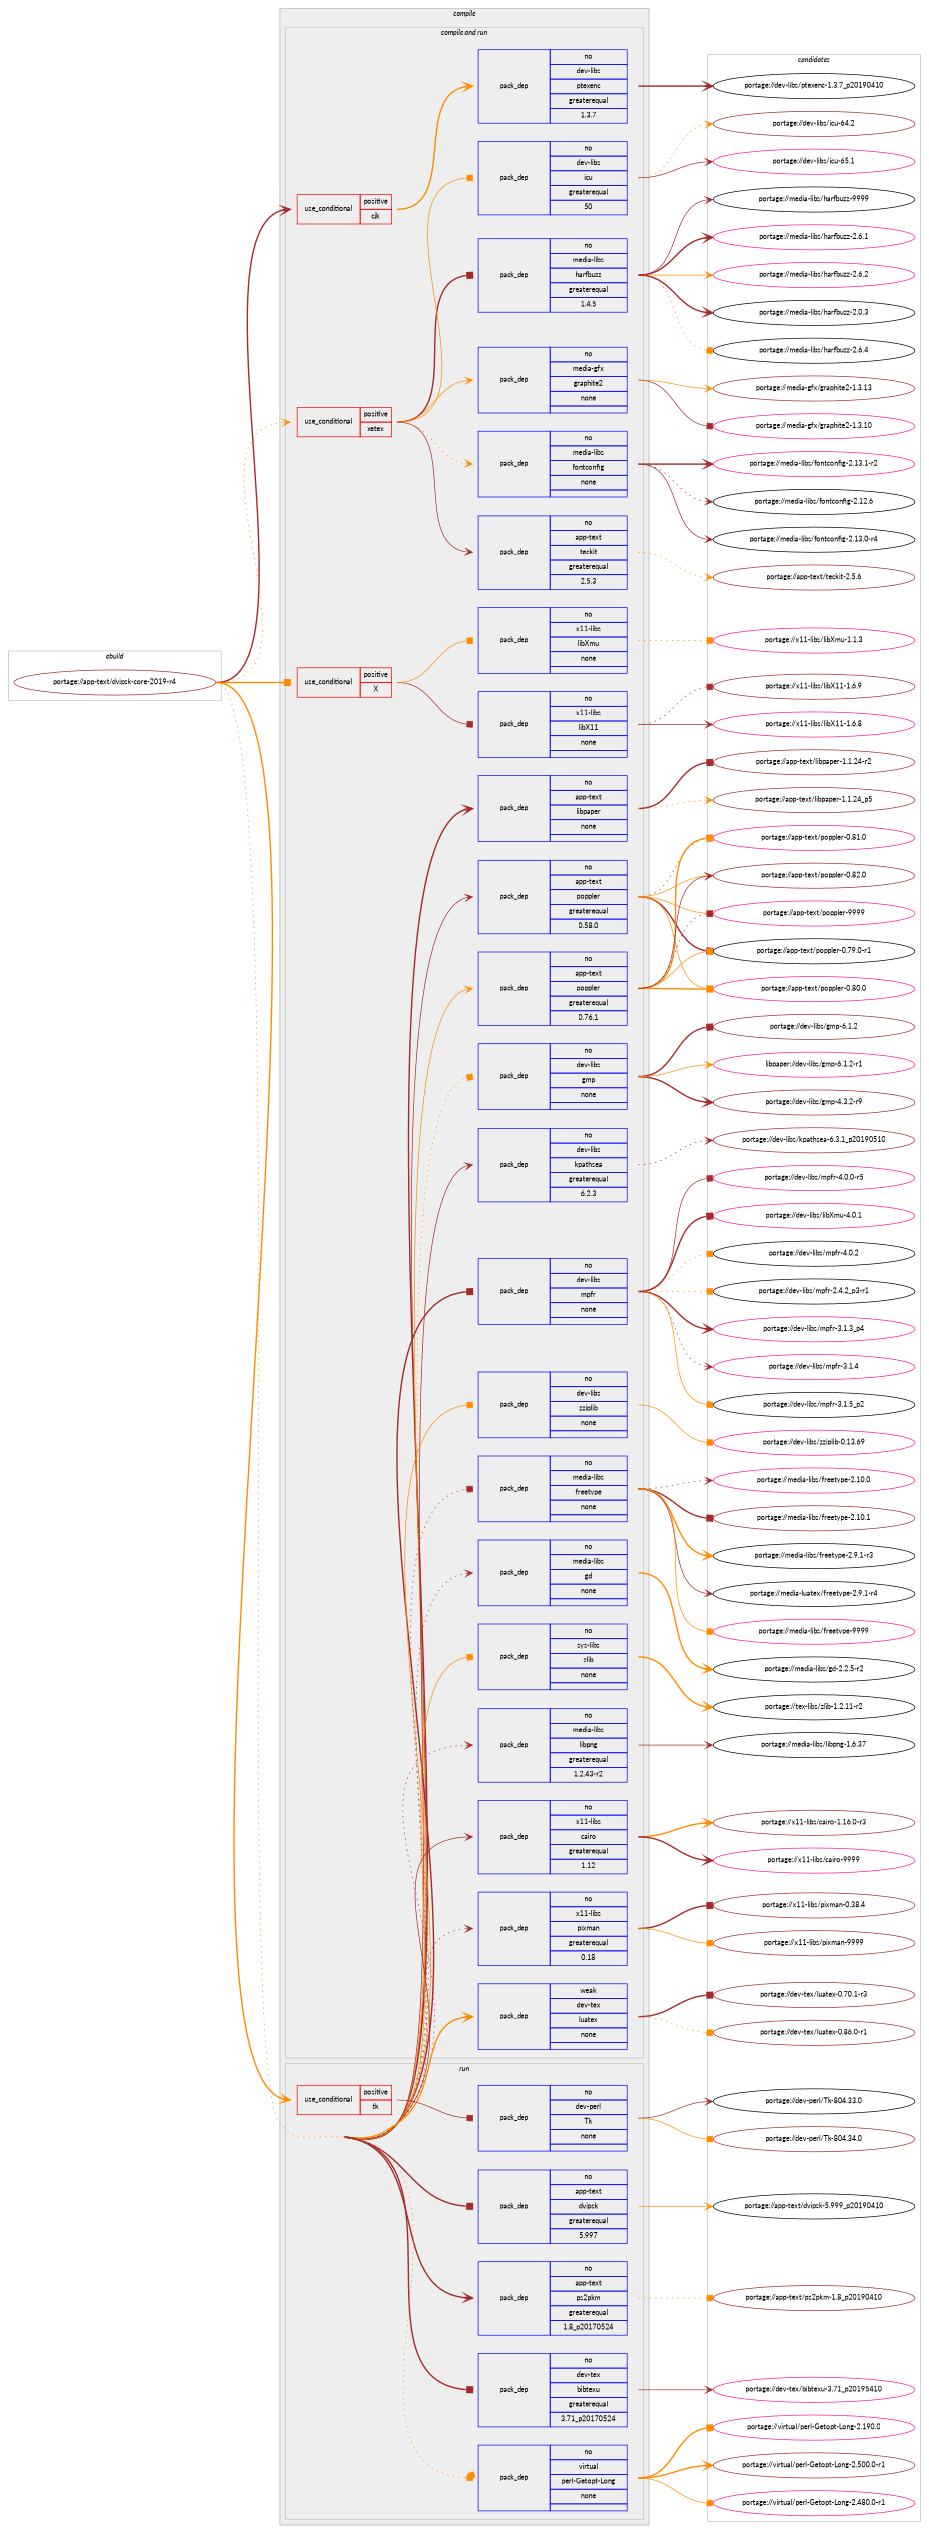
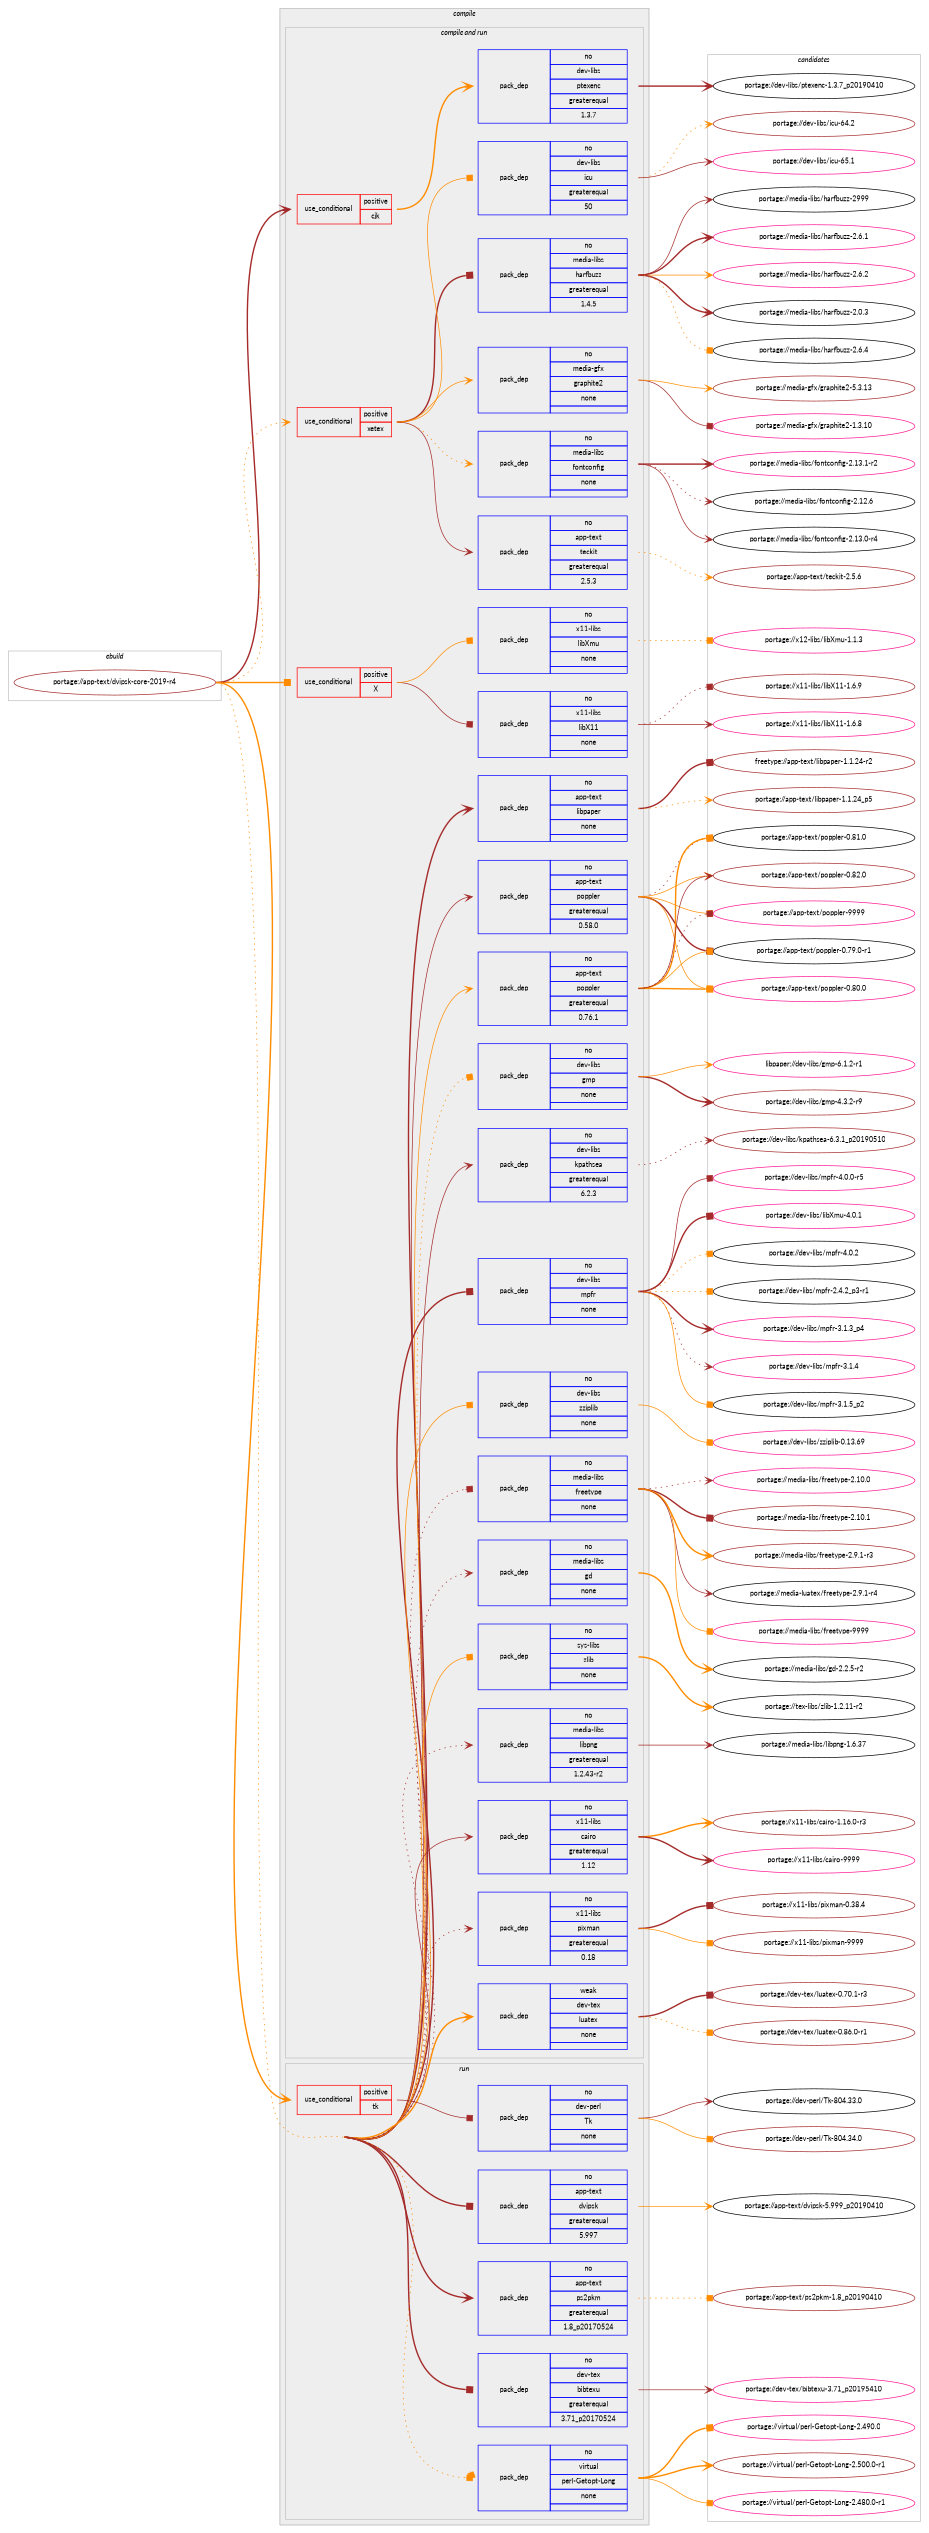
(814, 200) -> (814, 200)
(814, 388) -> (814, 388)
(814, 640) -> (814, 640)
(814, 762) -> (814, 762)
(814, 838) -> (814, 838)
(814, 1027) -> none
(814, 1556) -> (814, 1556)
(814, 2428) -> (814, 2428)
